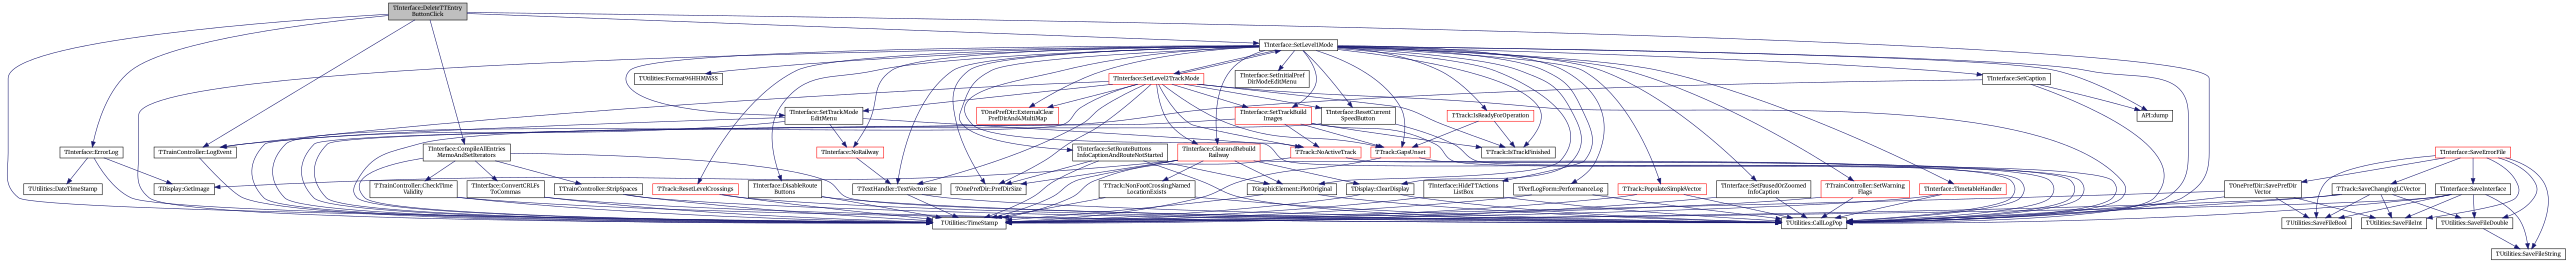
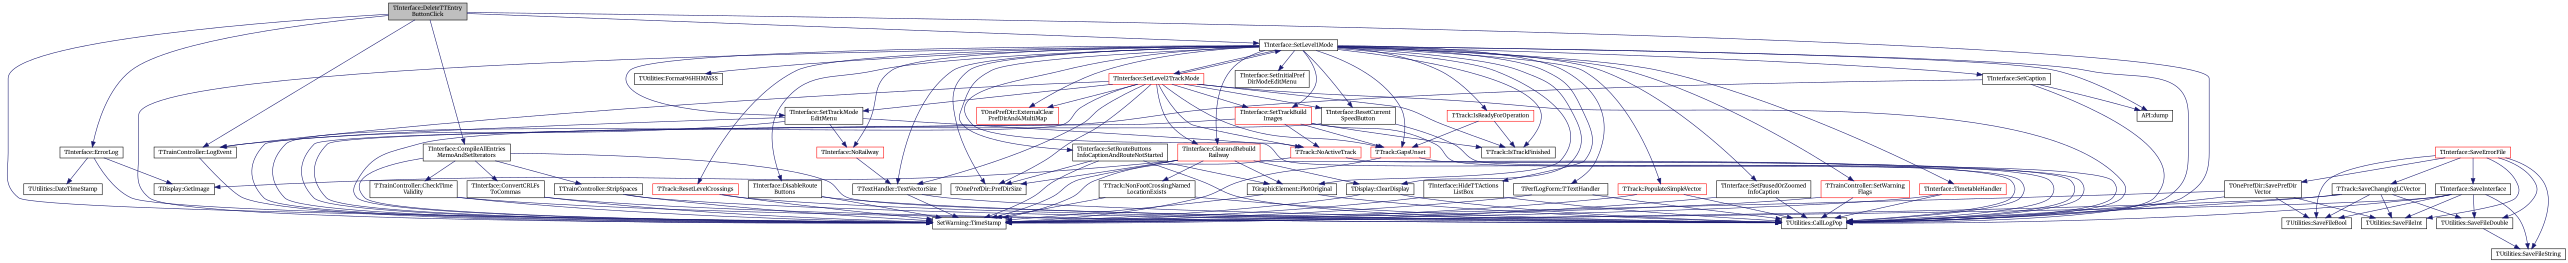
(1561, 189) -> (1561, 189)
(969, 223) -> (969, 223)
